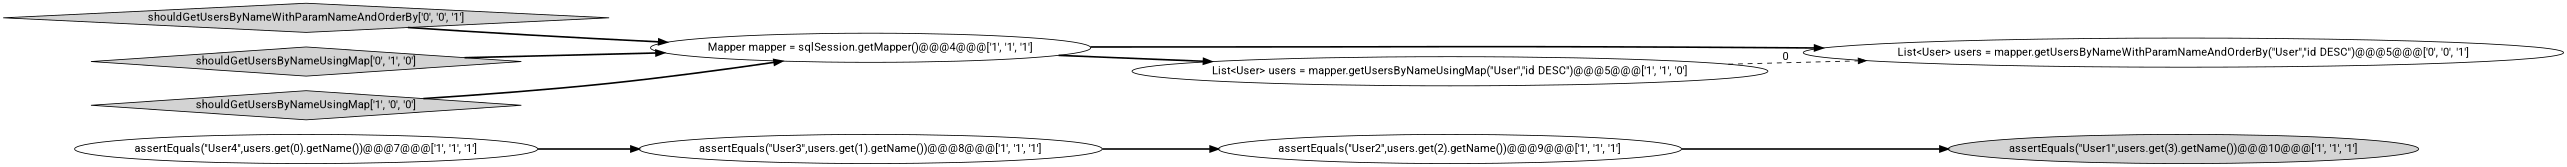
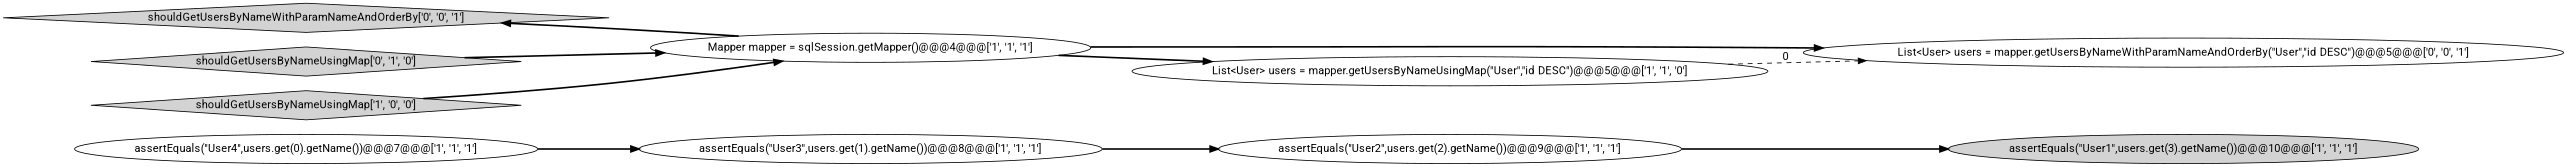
(533, 35) -> (625, 29)
